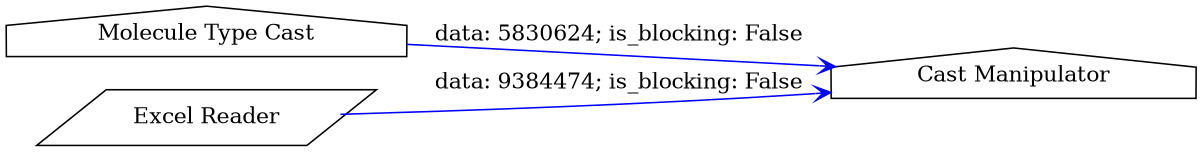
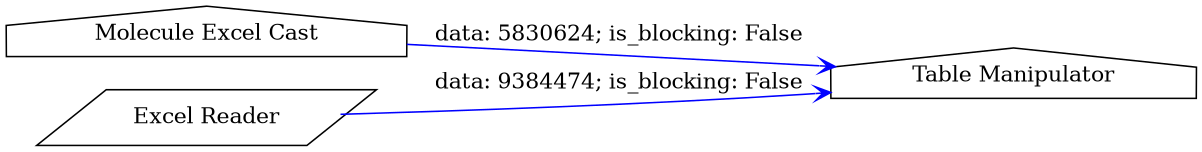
(207, 34) -> (207, 34)
(1014, 76) -> (1014, 76)
